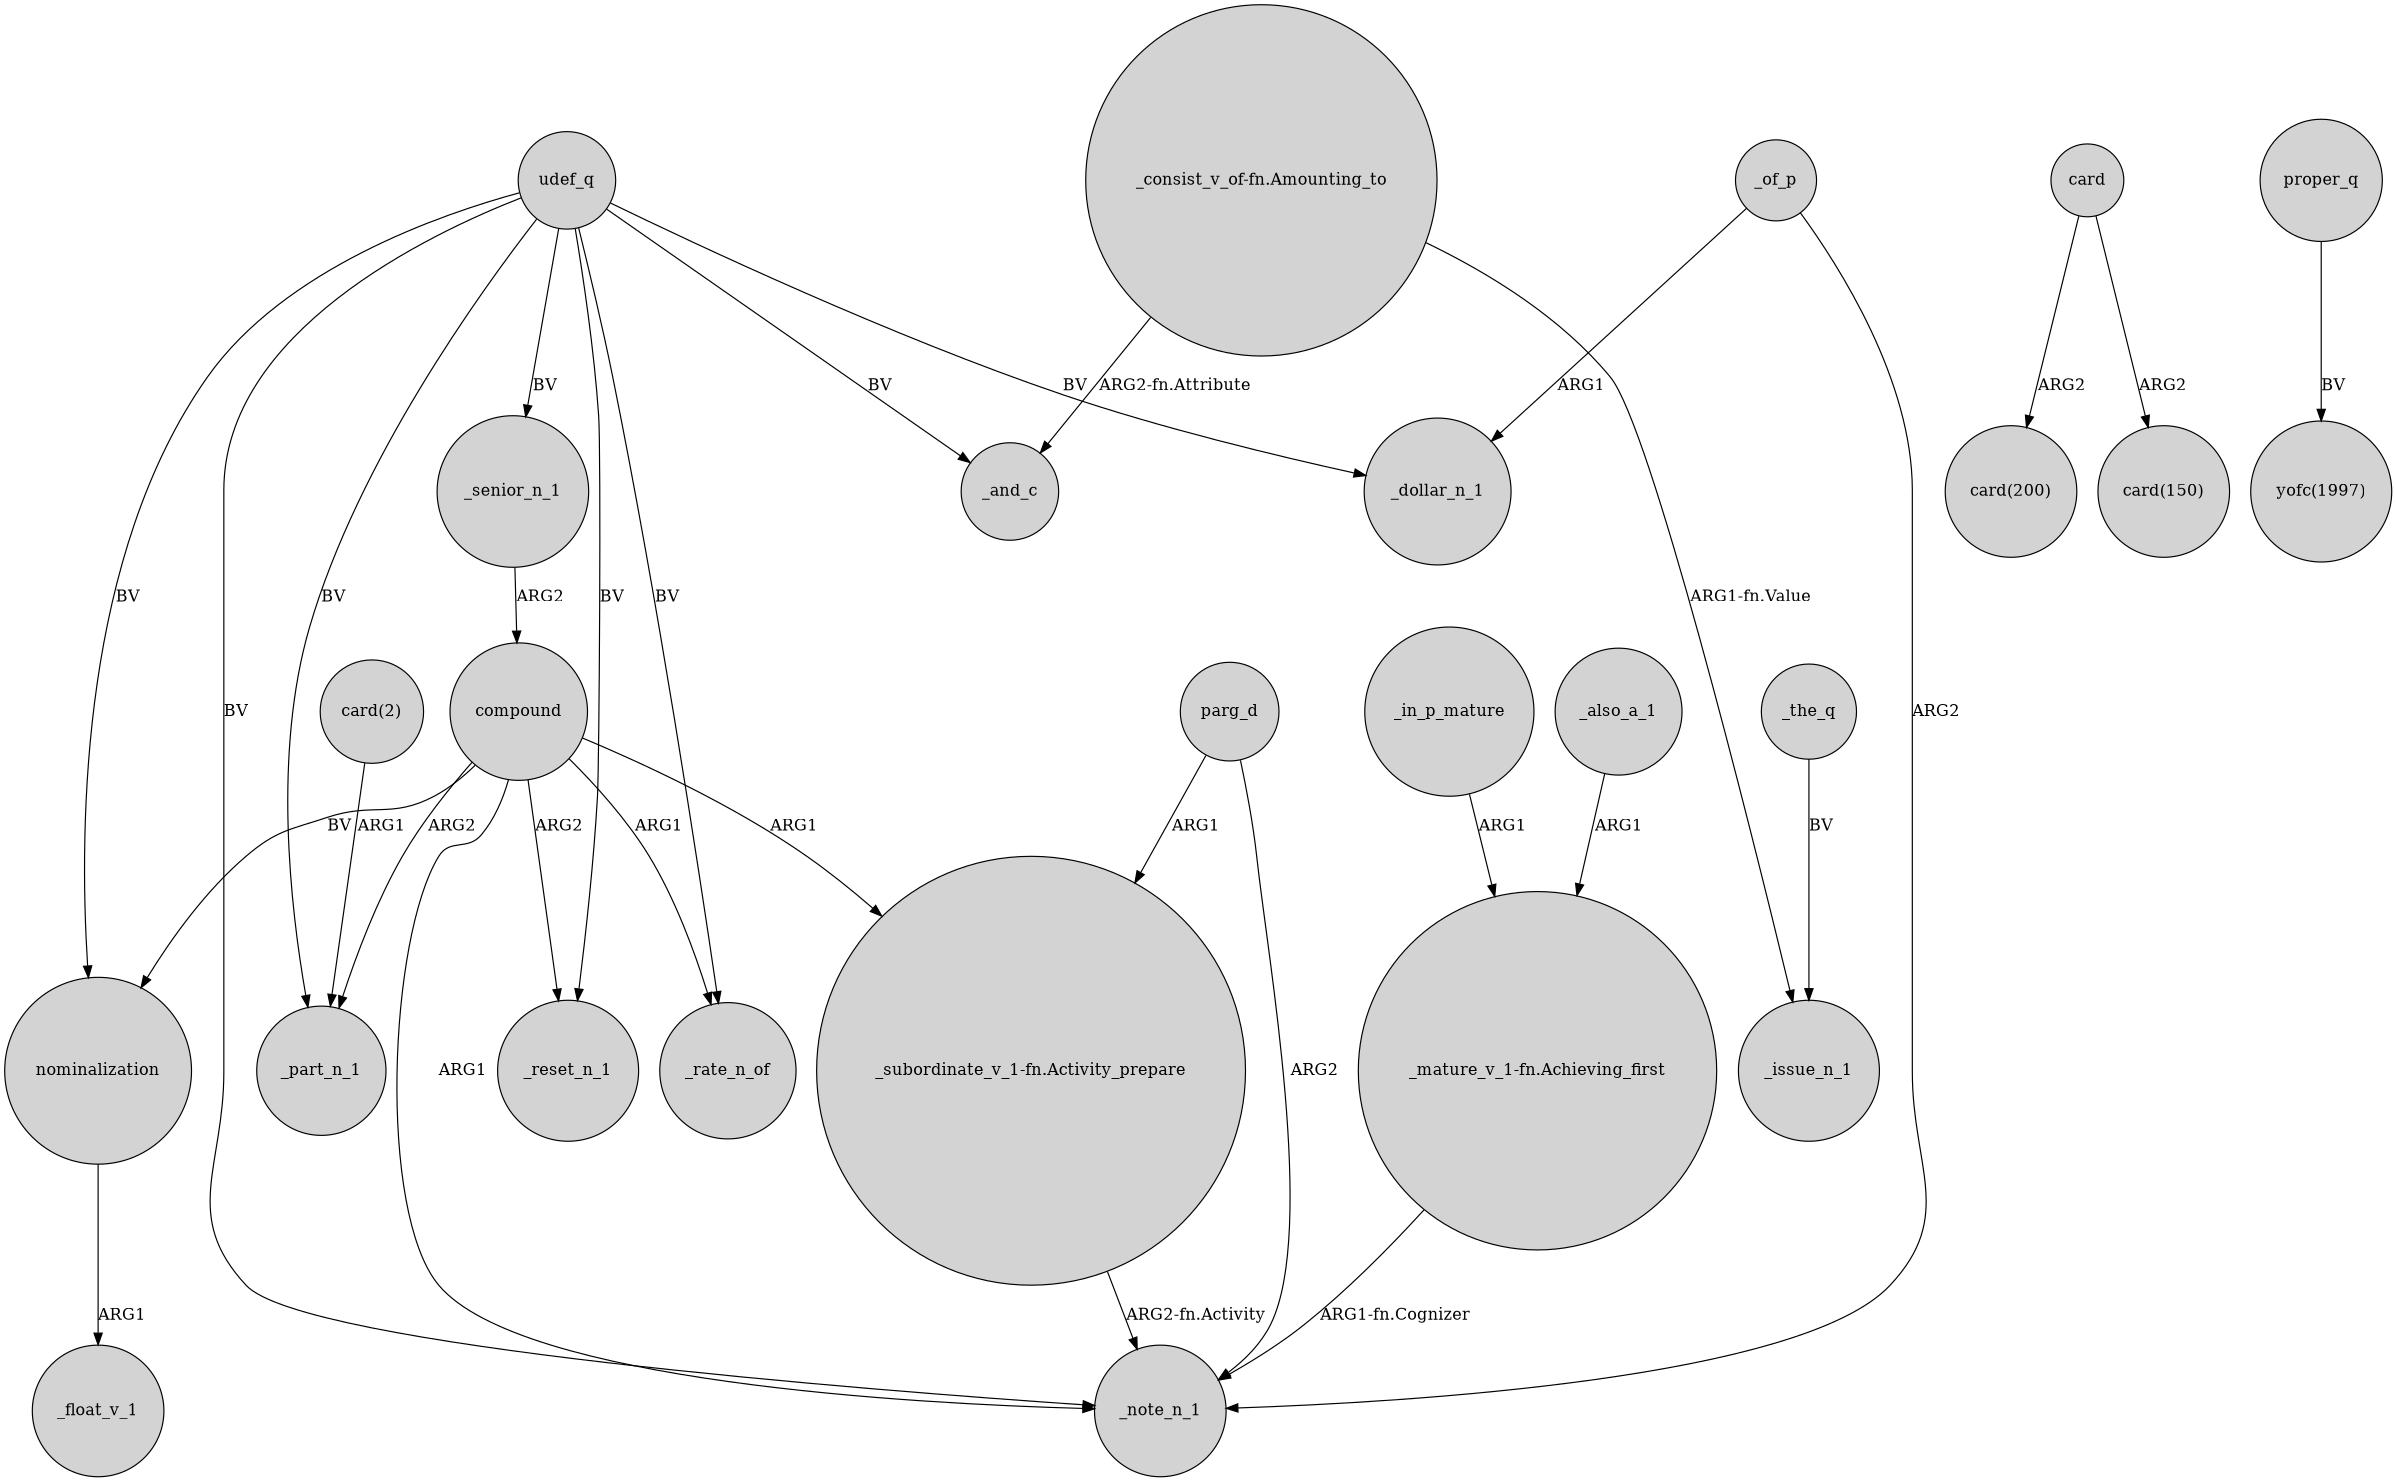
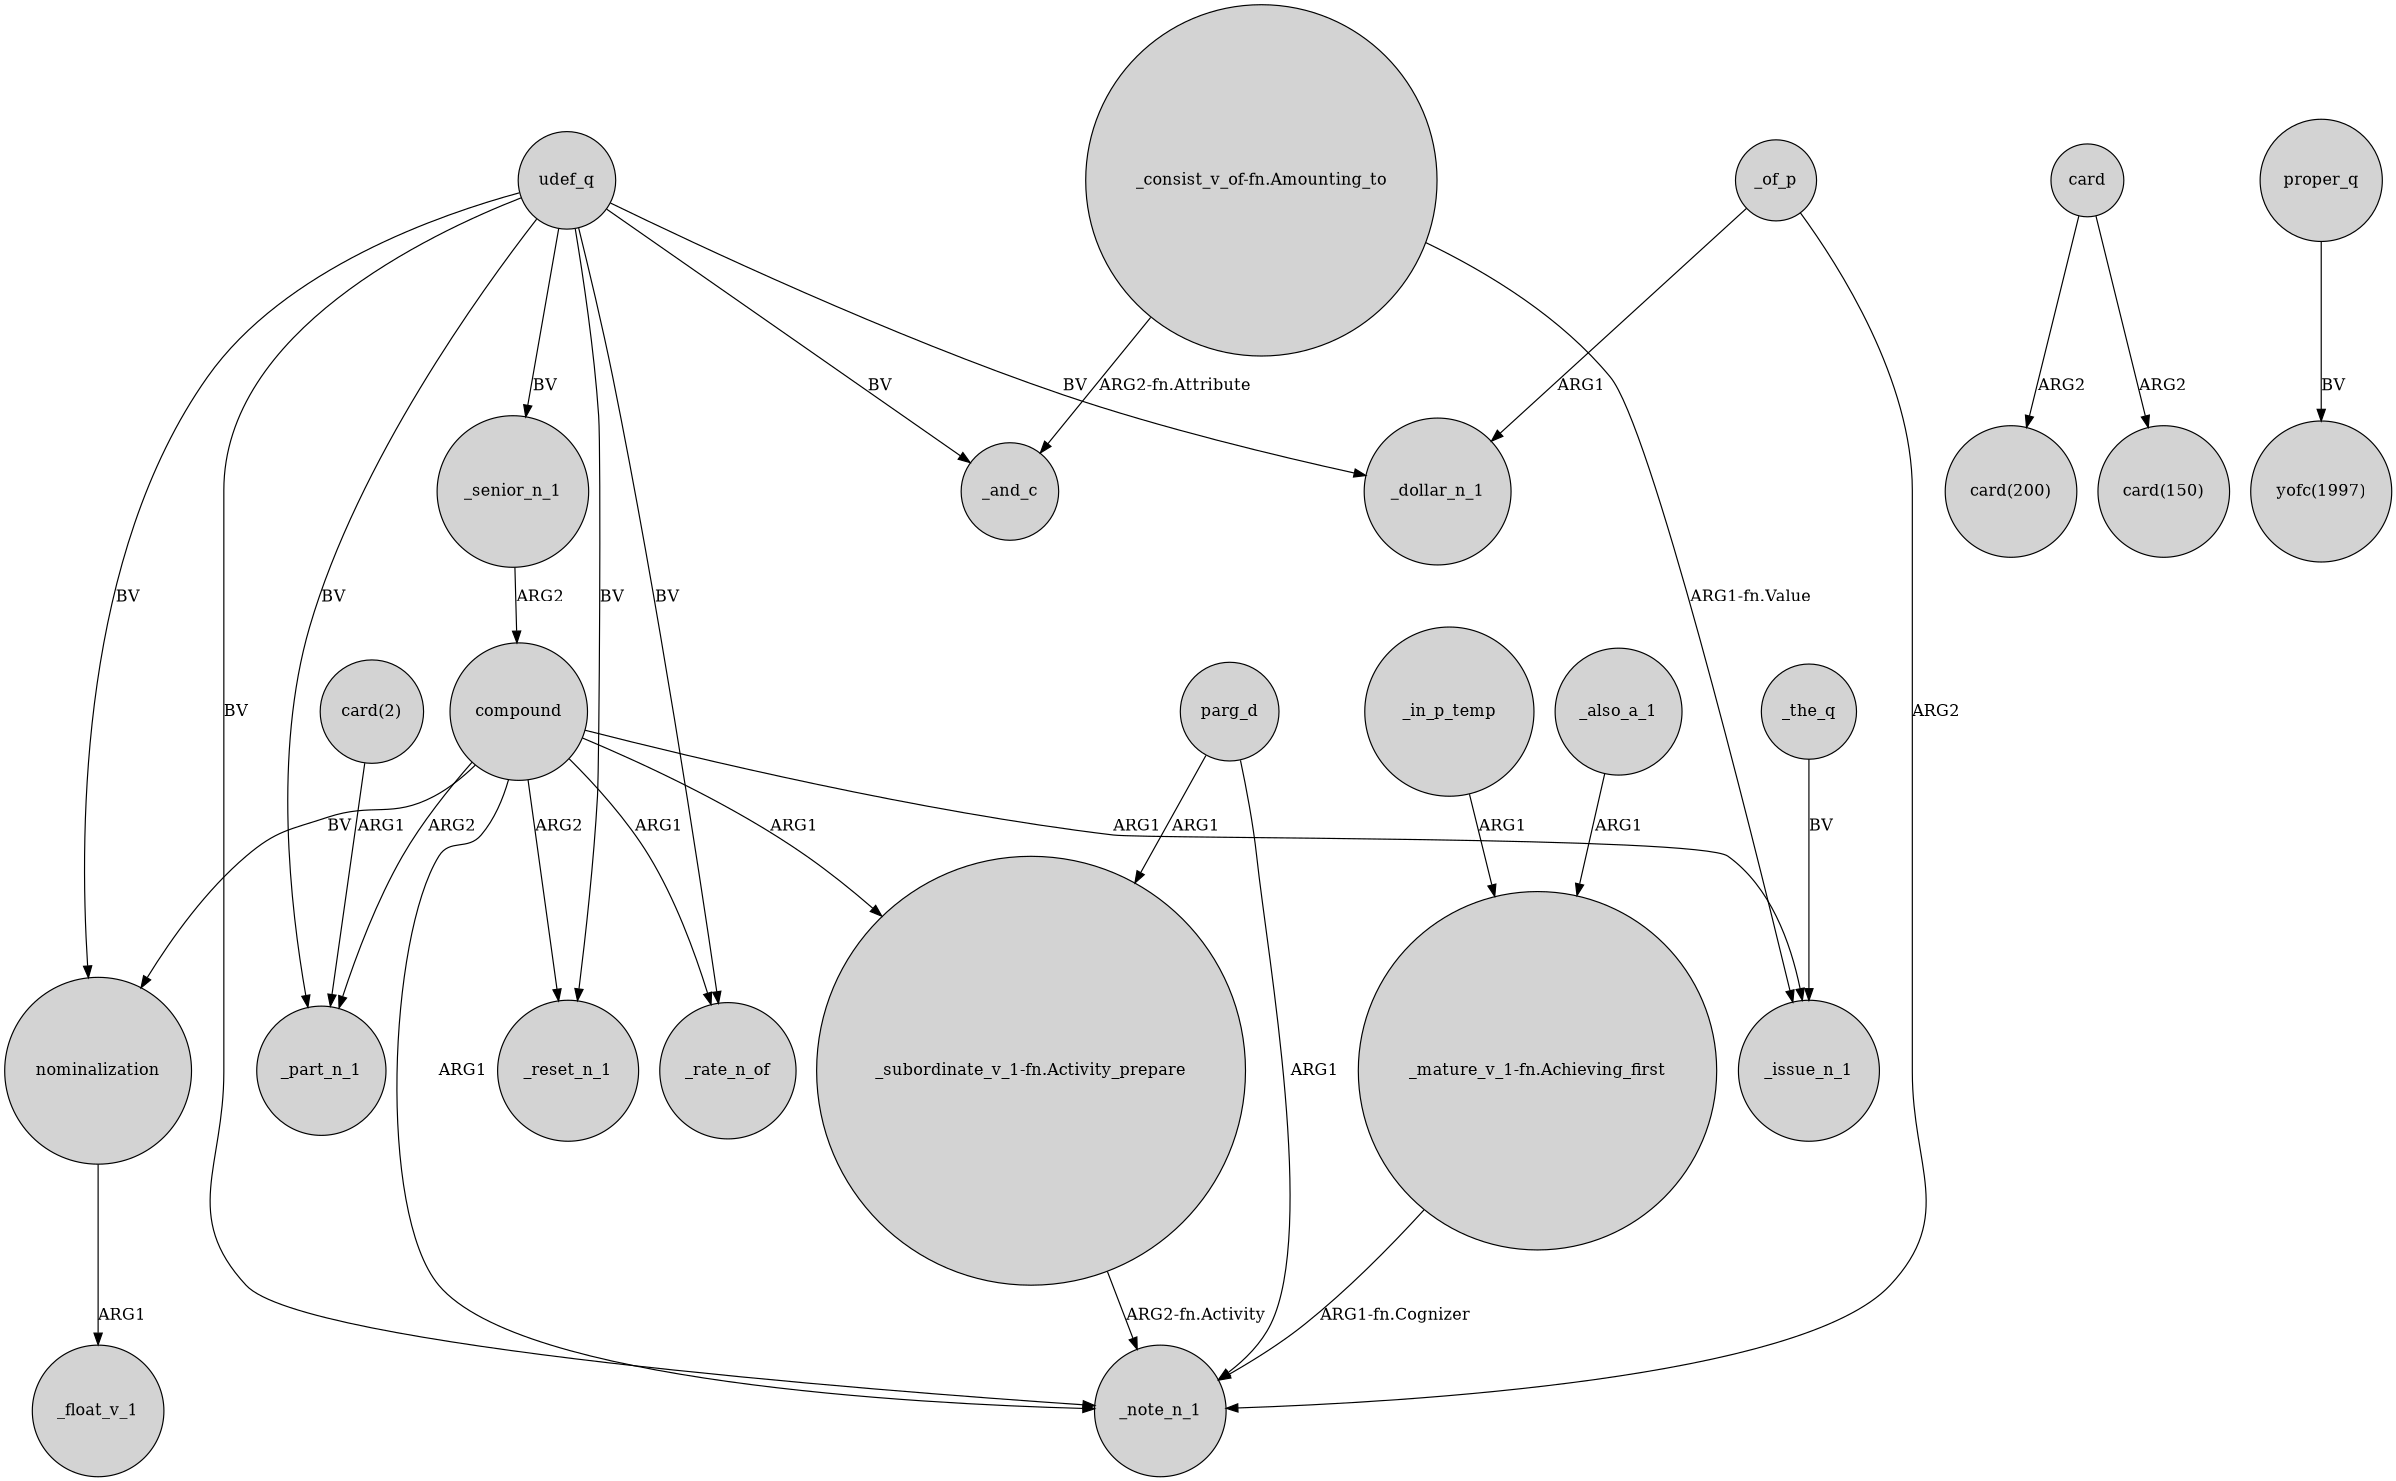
(1449, 712) -> (1449, 712)
none -> (1229, 837)
(1315, 1071) -> (1315, 1071)
